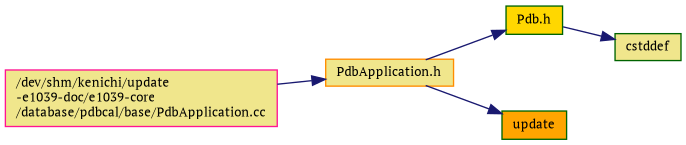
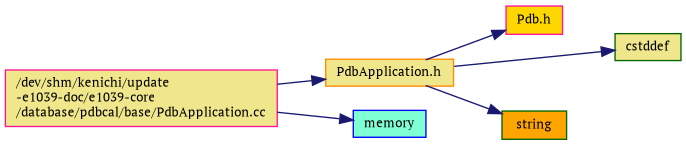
(534, 20) -> (534, 20)
(582, 32) -> (528, 59)
none -> (390, 124)
(534, 125) -> (534, 125)
